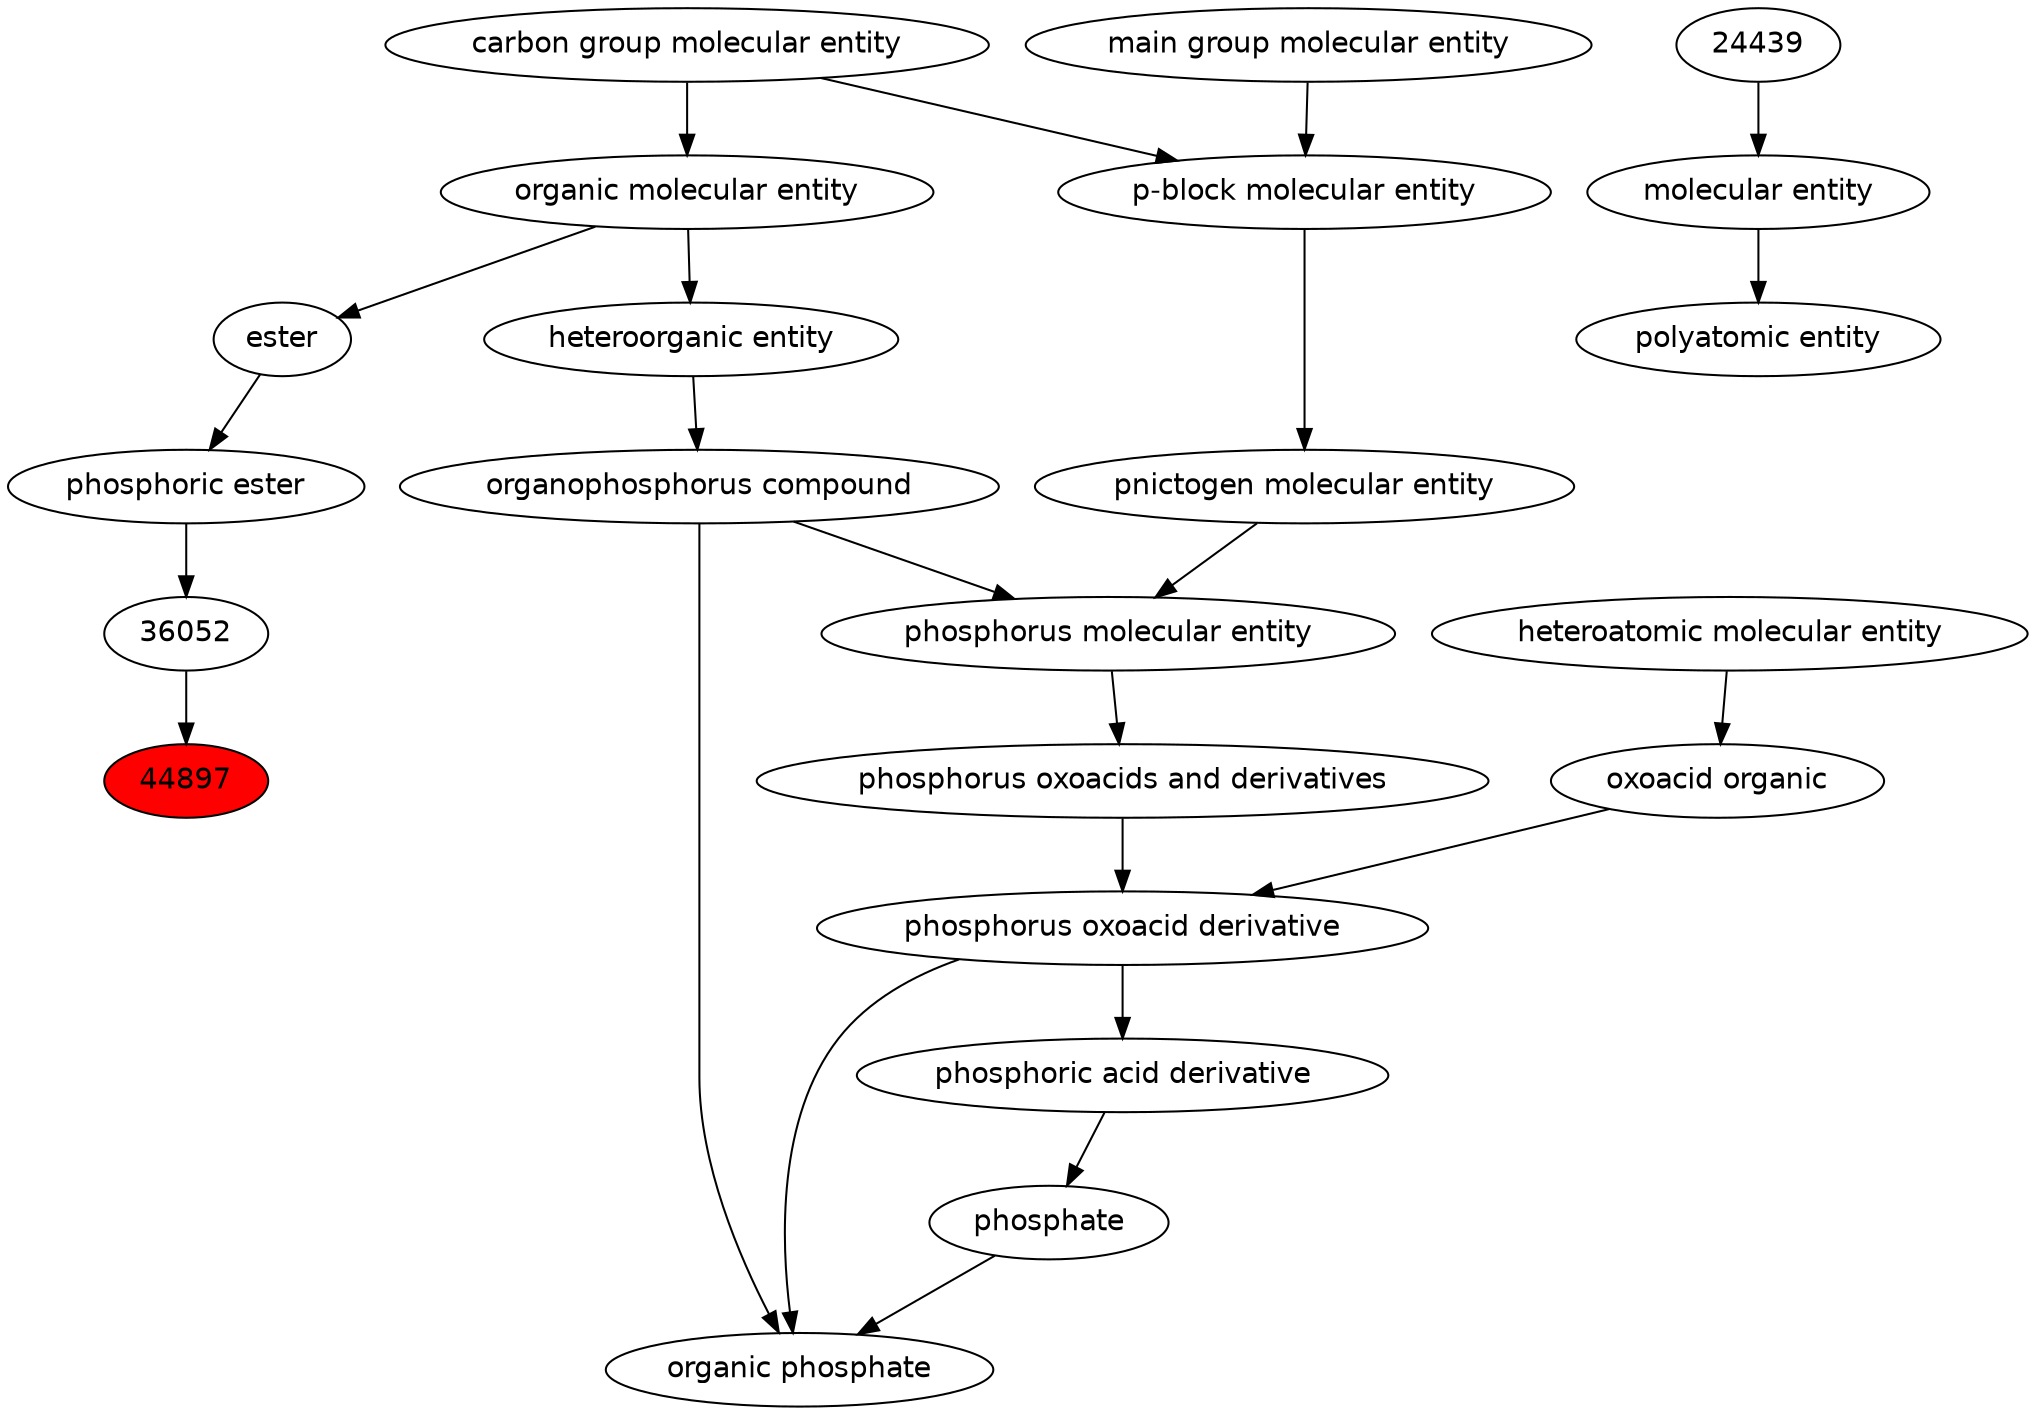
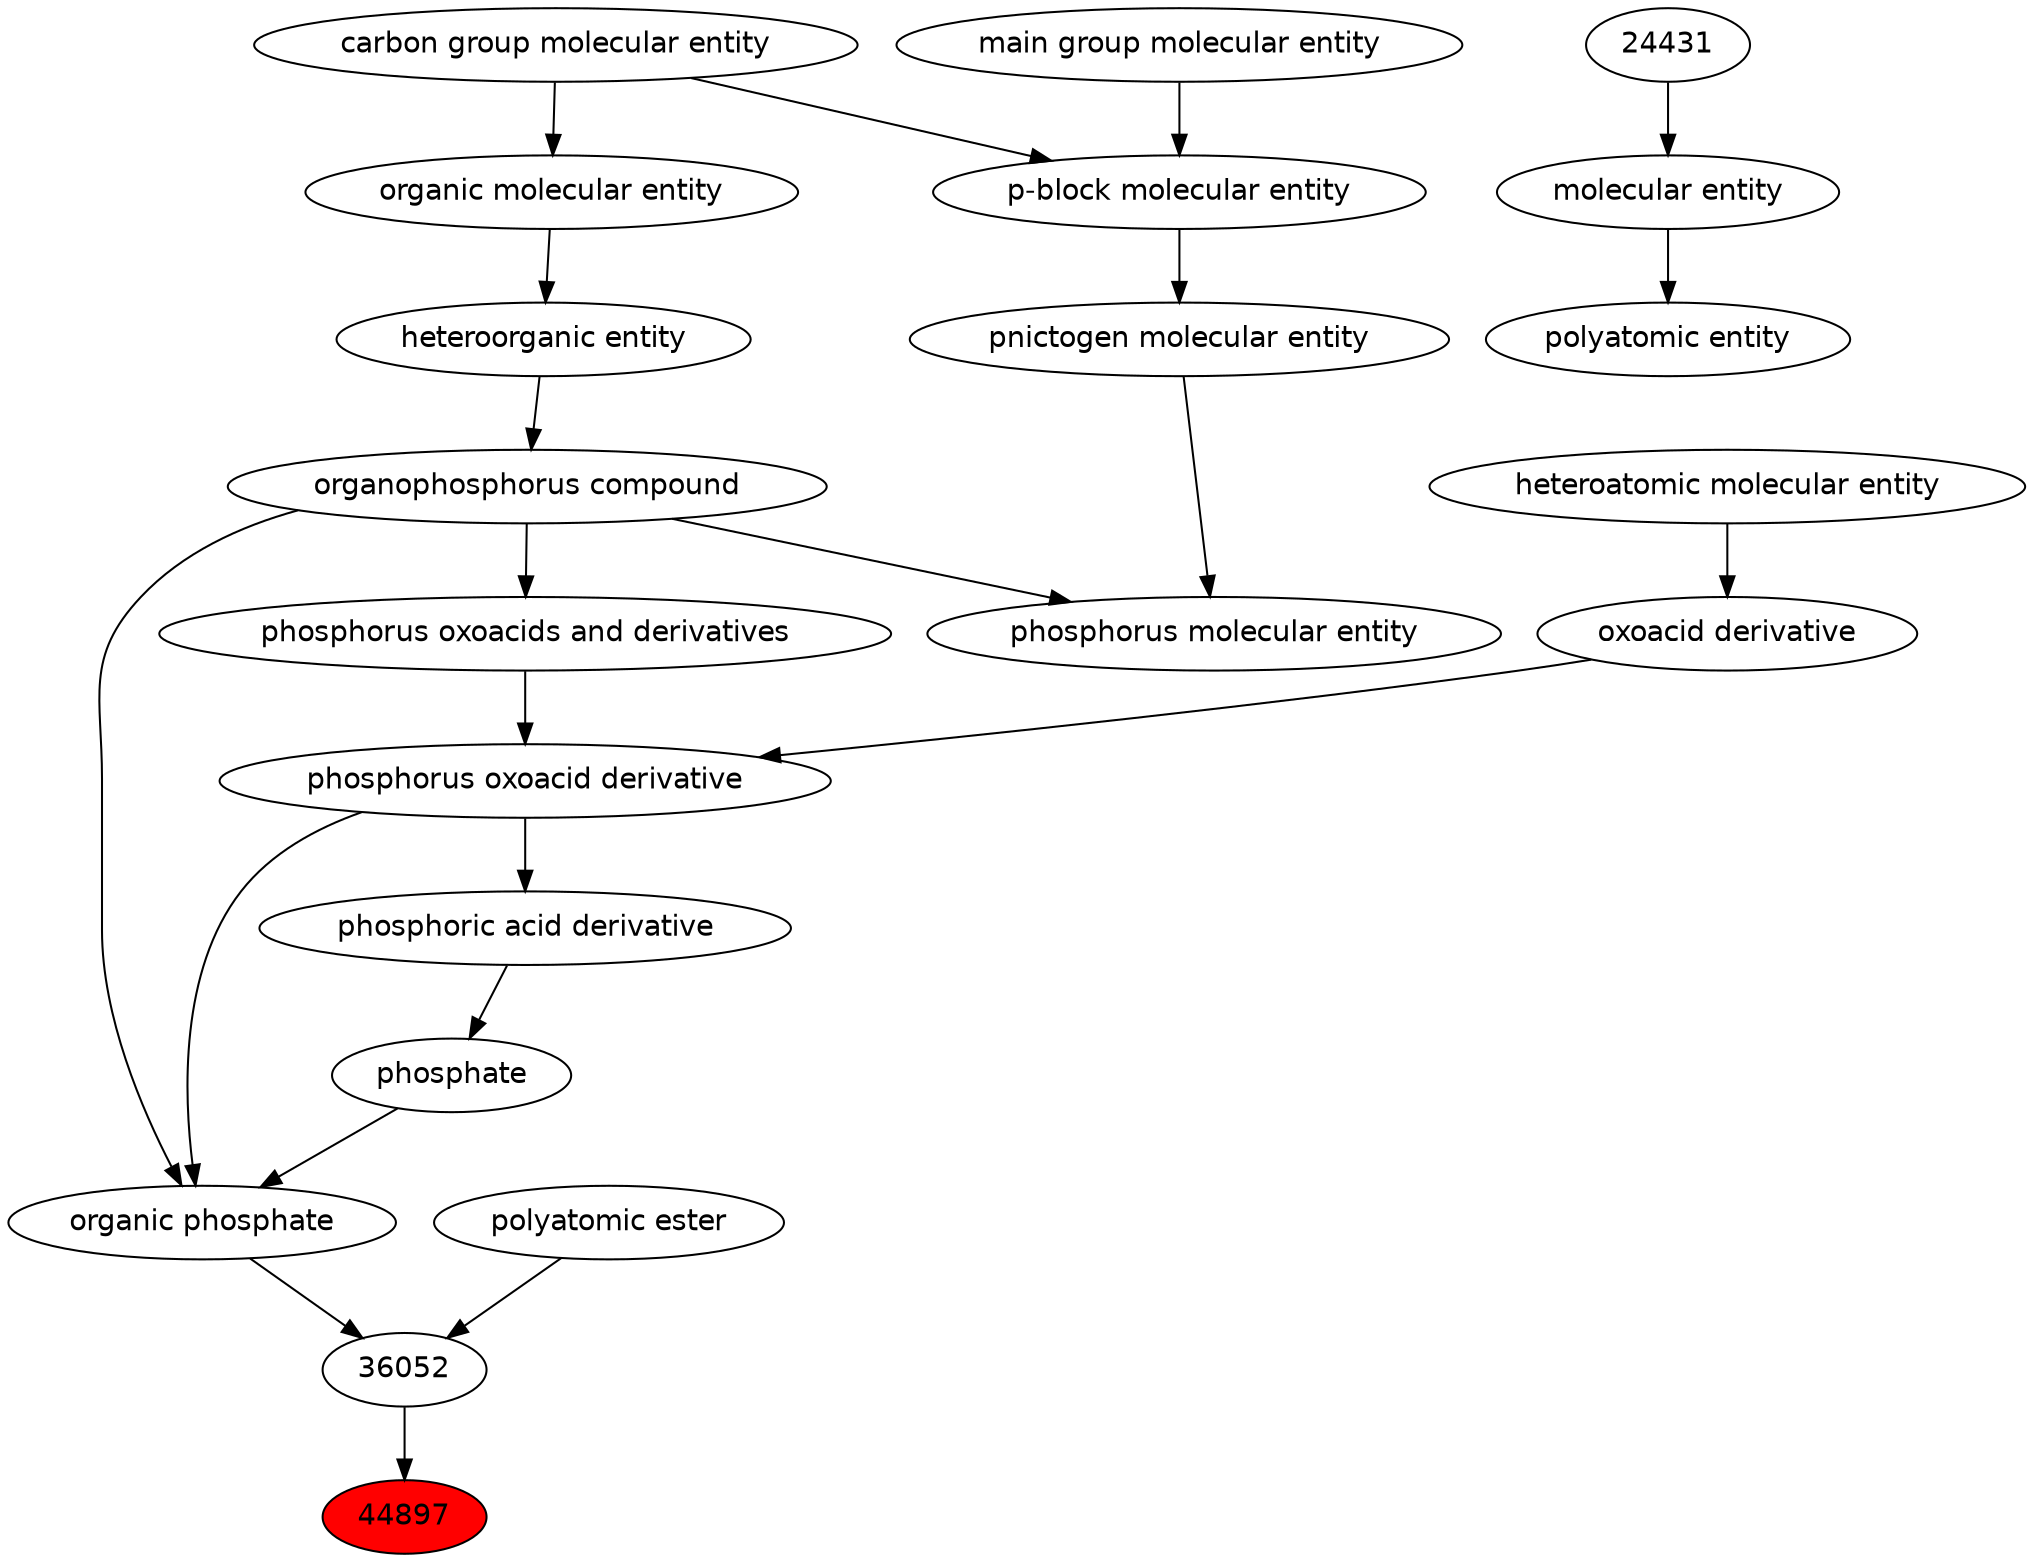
(1758, 45) -> (1668, 45)
(282, 339) -> none
(186, 487) -> (609, 1223)
(1114, 697) -> (526, 550)
(1718, 781) -> (1727, 634)
none -> (298, 1292)
